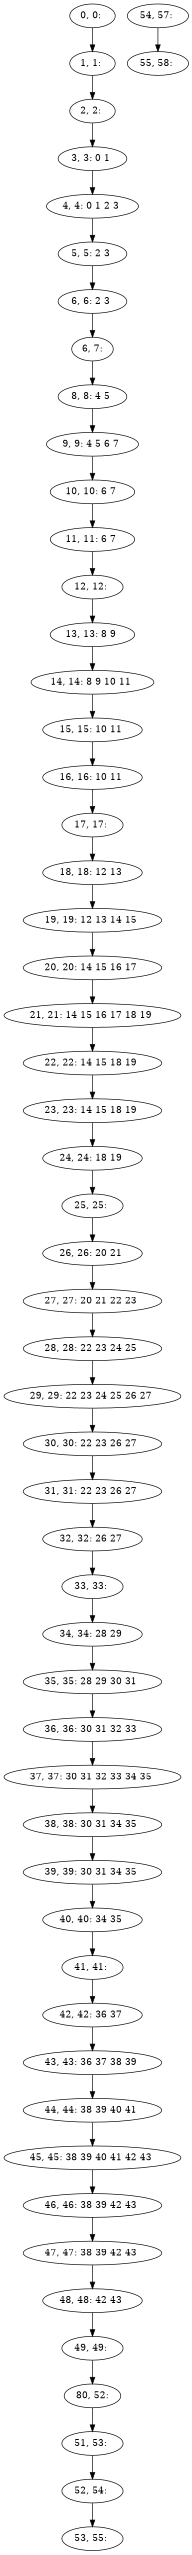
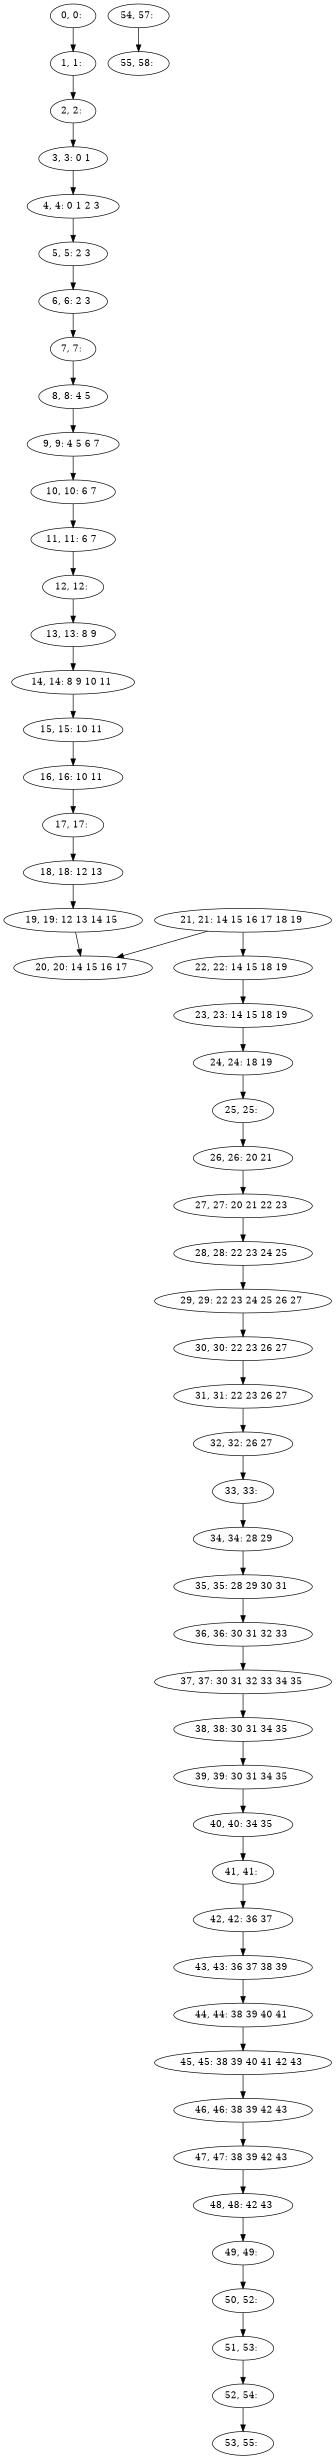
(92, 349) -> (73, 349)
(92, 988) -> (165, 943)
(92, 2396) -> (243, 2301)
